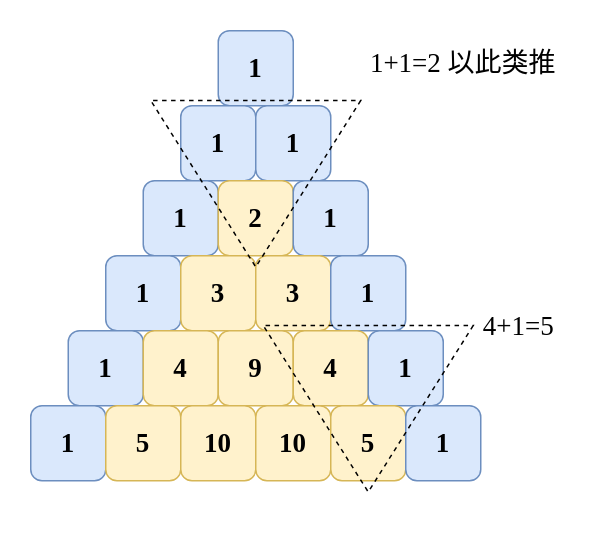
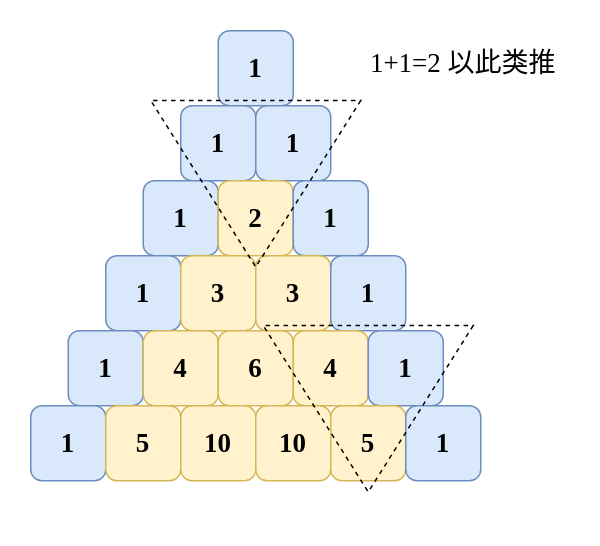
(518, 326) -> none
(256, 368) -> (256, 368)
